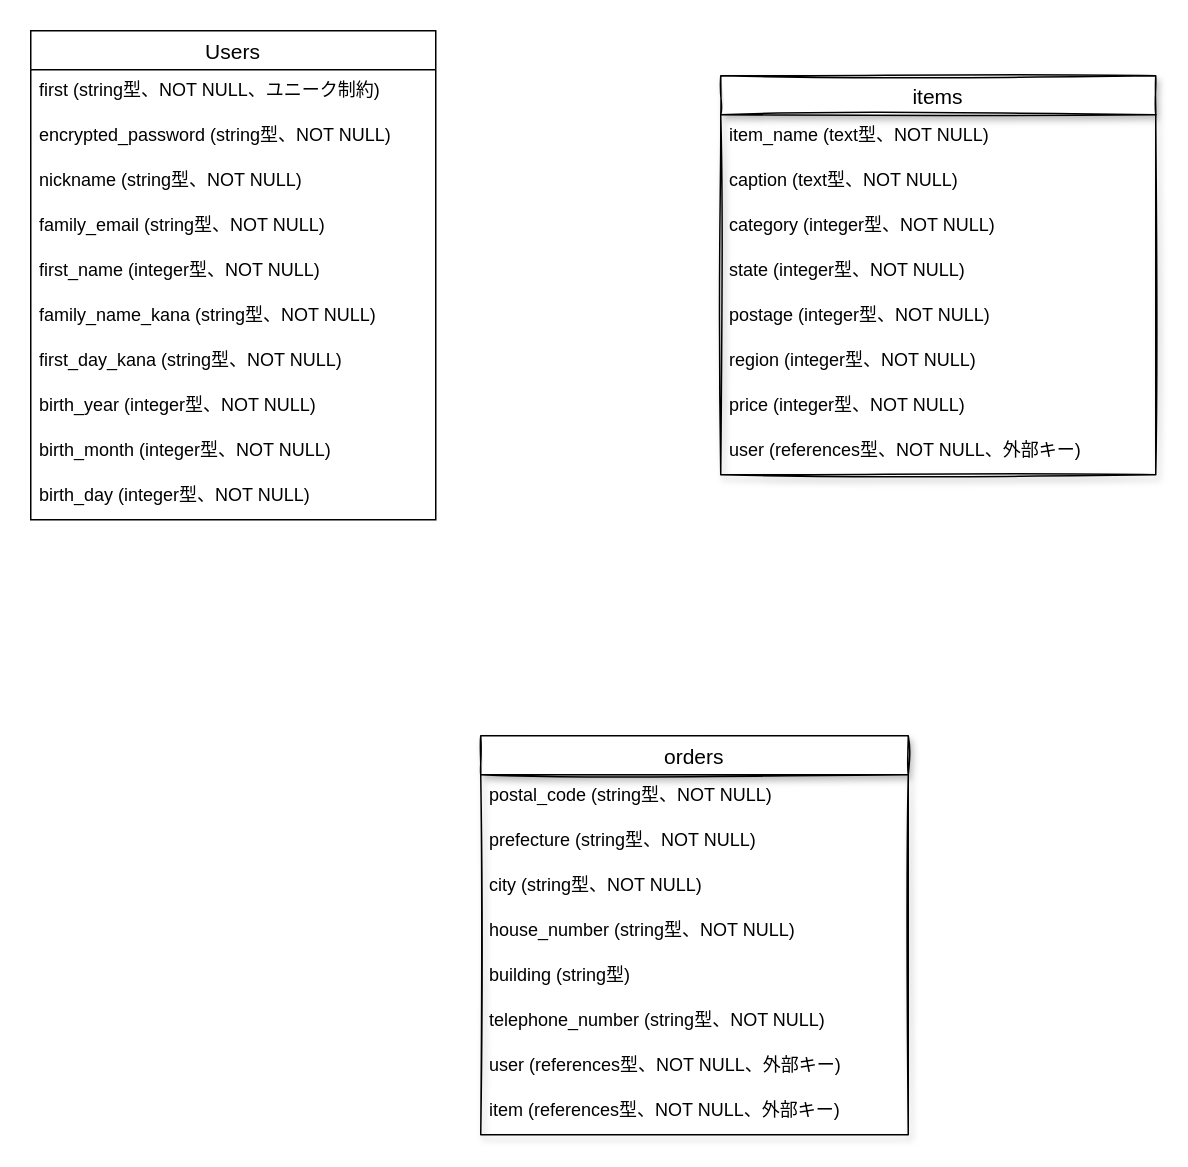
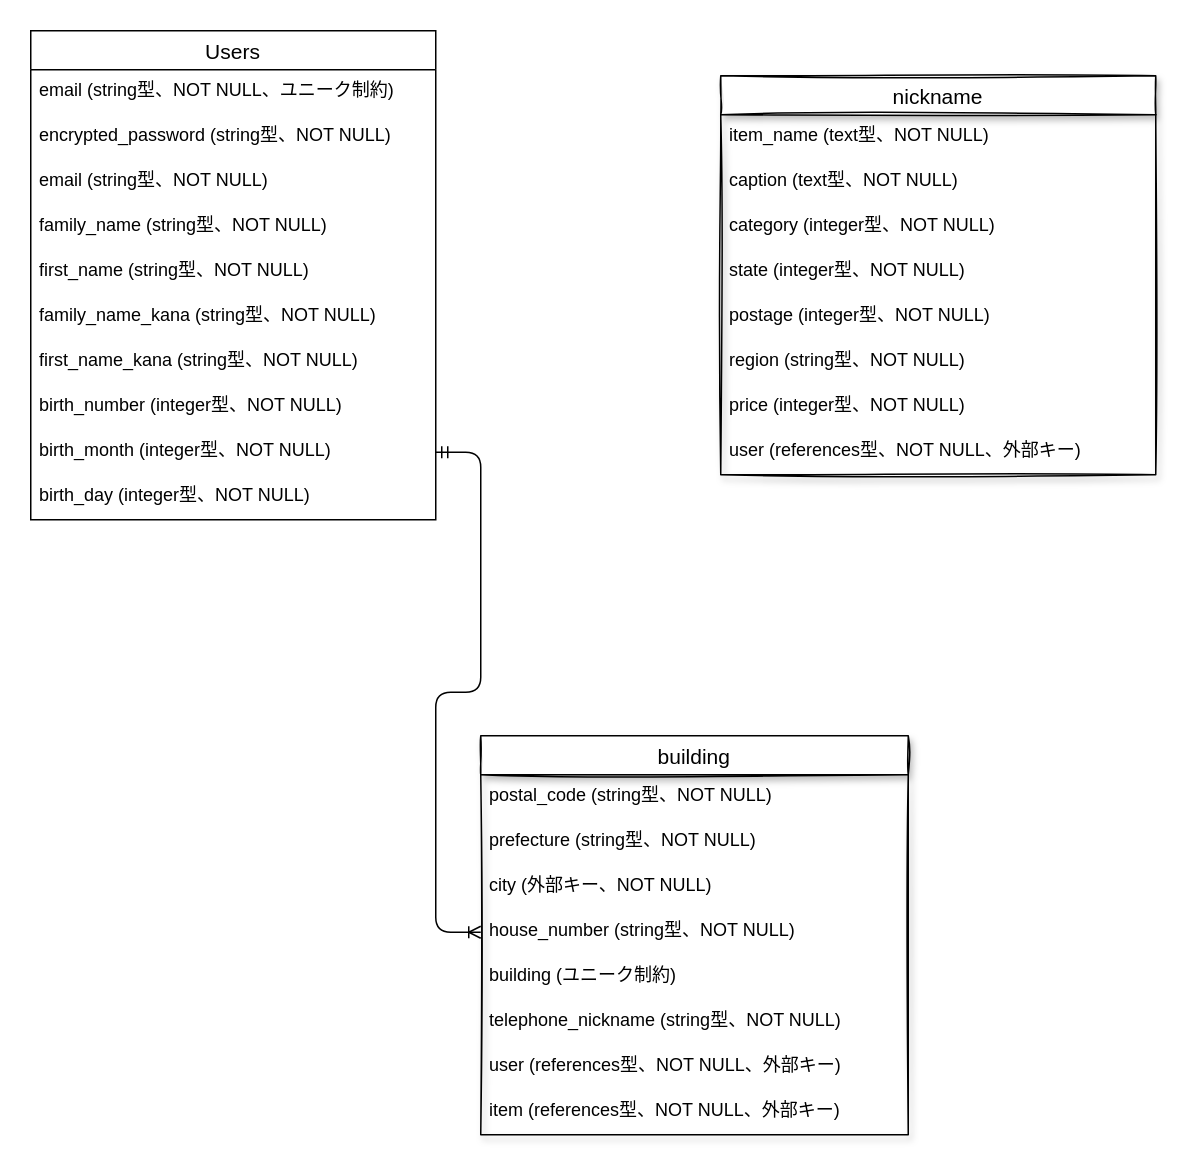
(222, 90) -> (219, 90)
(938, 97) -> (938, 97)
(174, 180) -> (156, 180)
(187, 225) -> (186, 225)
(189, 270) -> (184, 270)
(204, 360) -> (209, 360)
(859, 360) -> (854, 360)
(189, 405) -> (199, 405)
none -> (458, 692)
(694, 757) -> (694, 757)
(603, 885) -> (603, 885)
(572, 975) -> (589, 975)
(664, 1020) -> (672, 1020)
